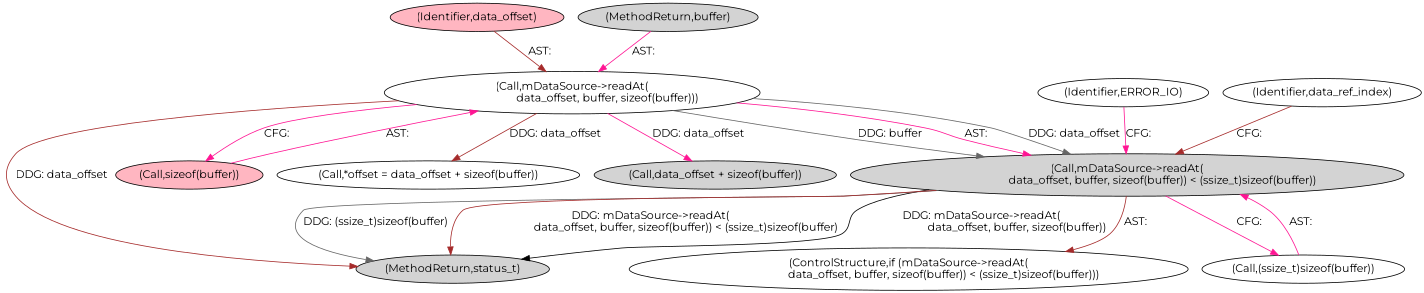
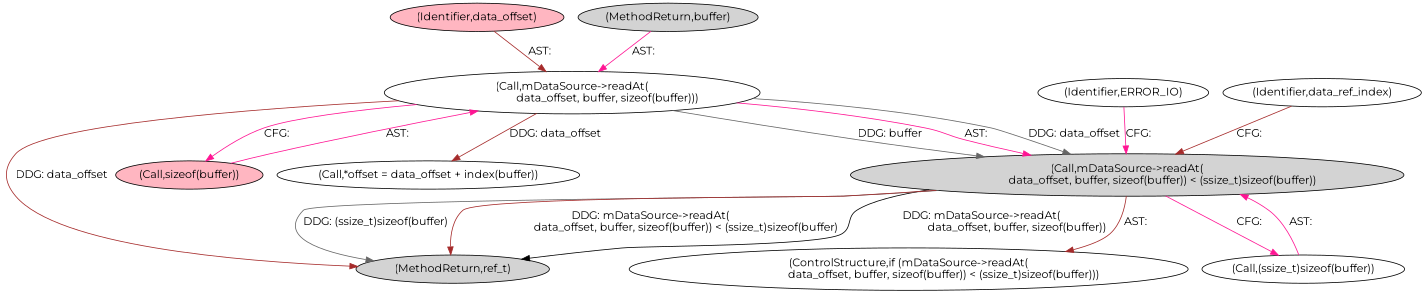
(428, 175) -> (428, 175)
(715, 175) -> none
(453, 269) -> (453, 269)
